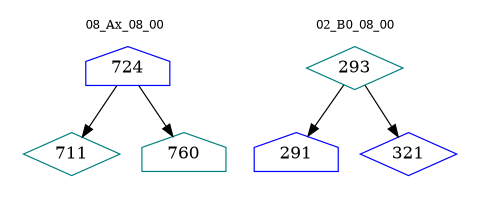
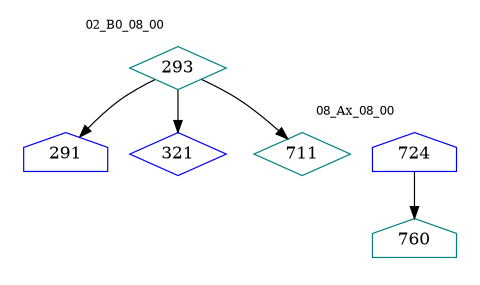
(103, 106) -> (254, 110)
